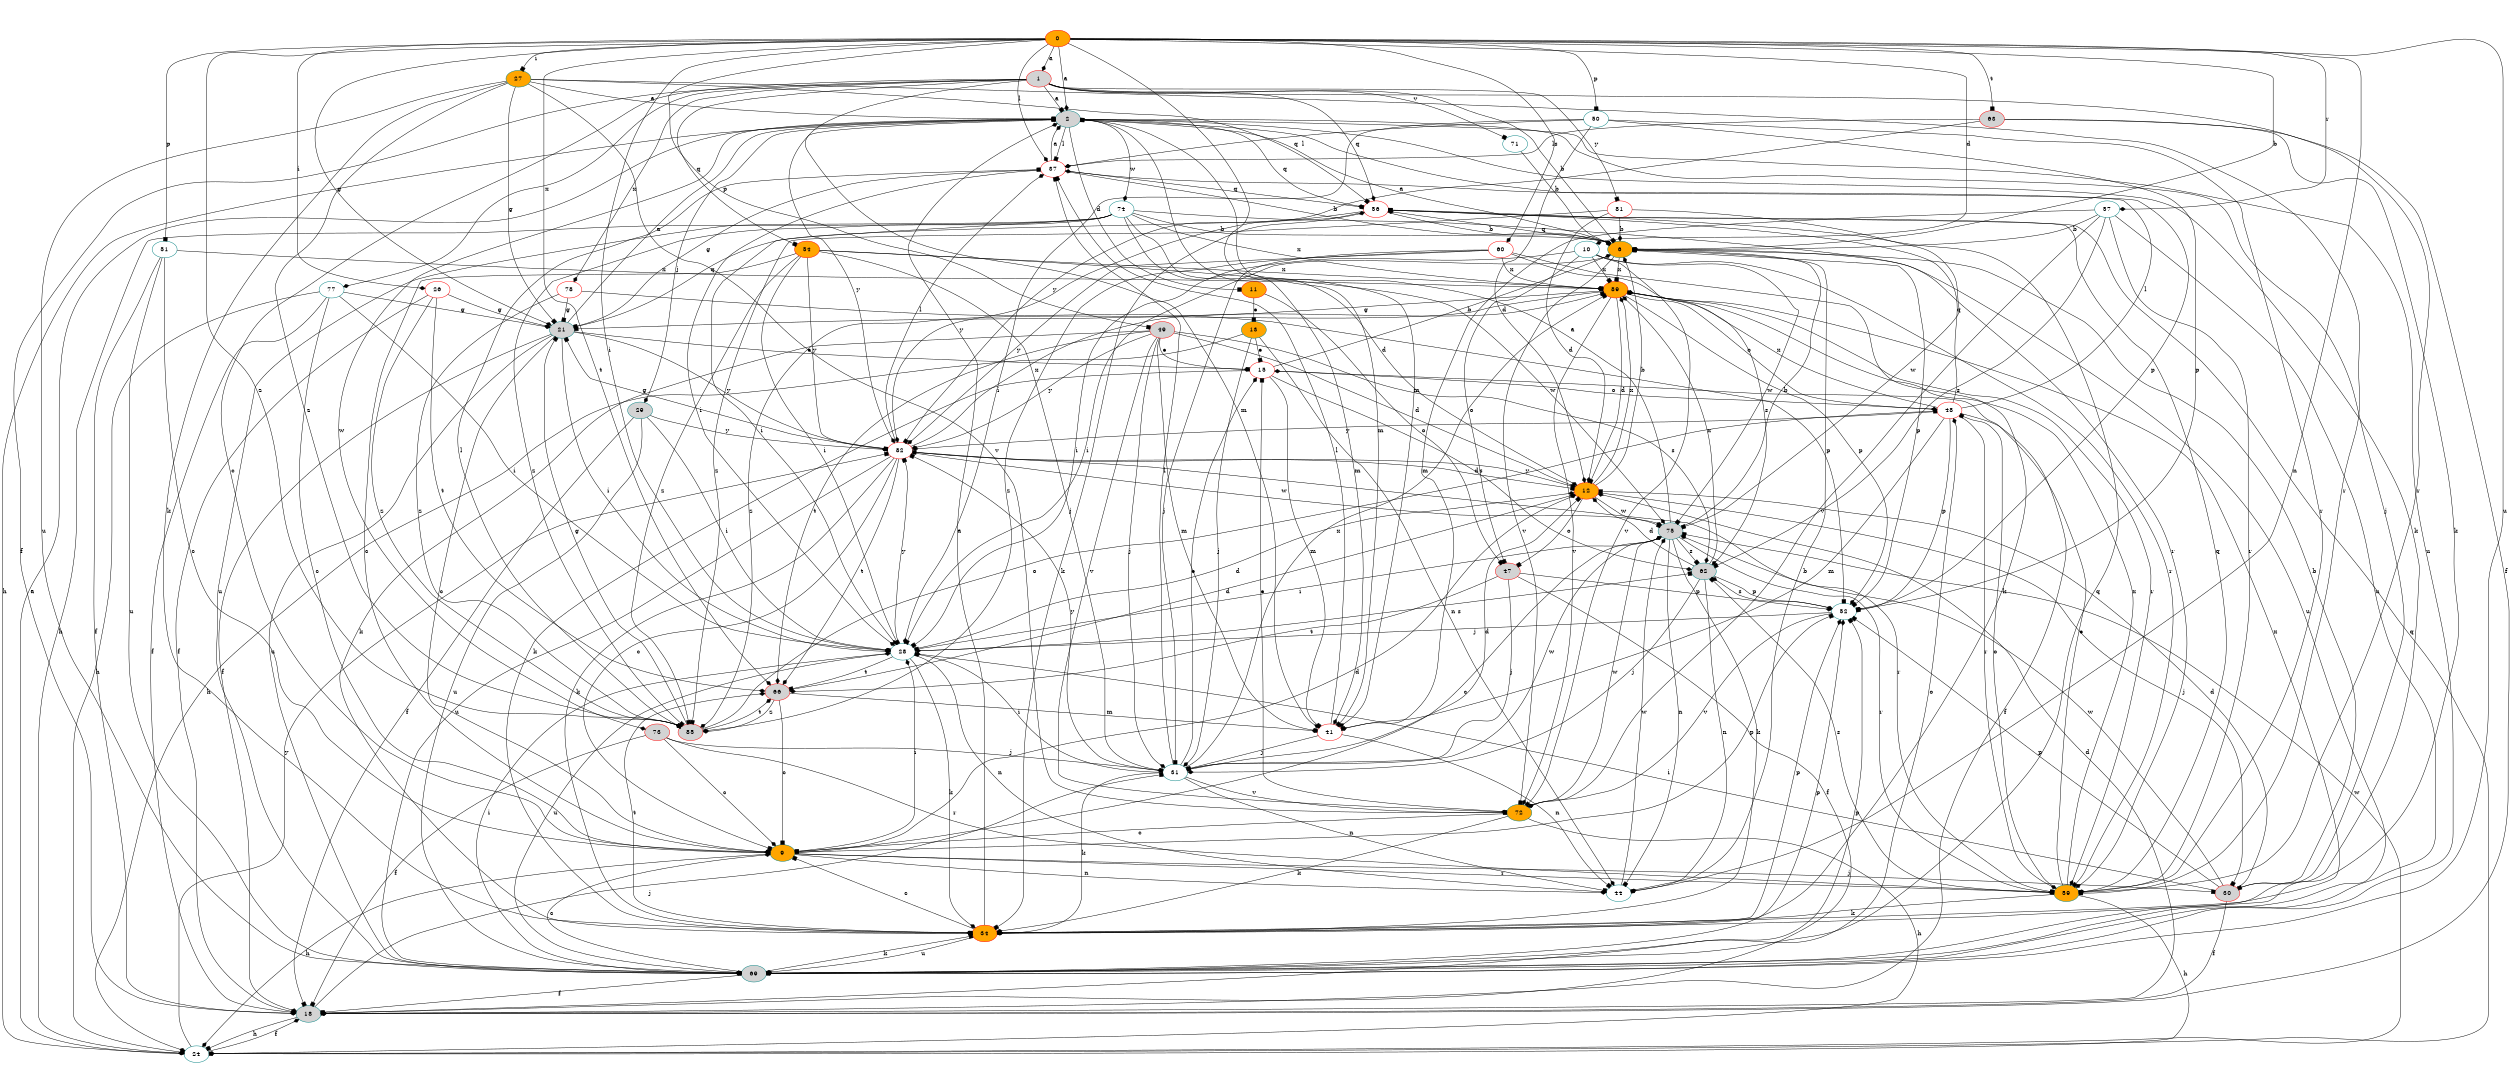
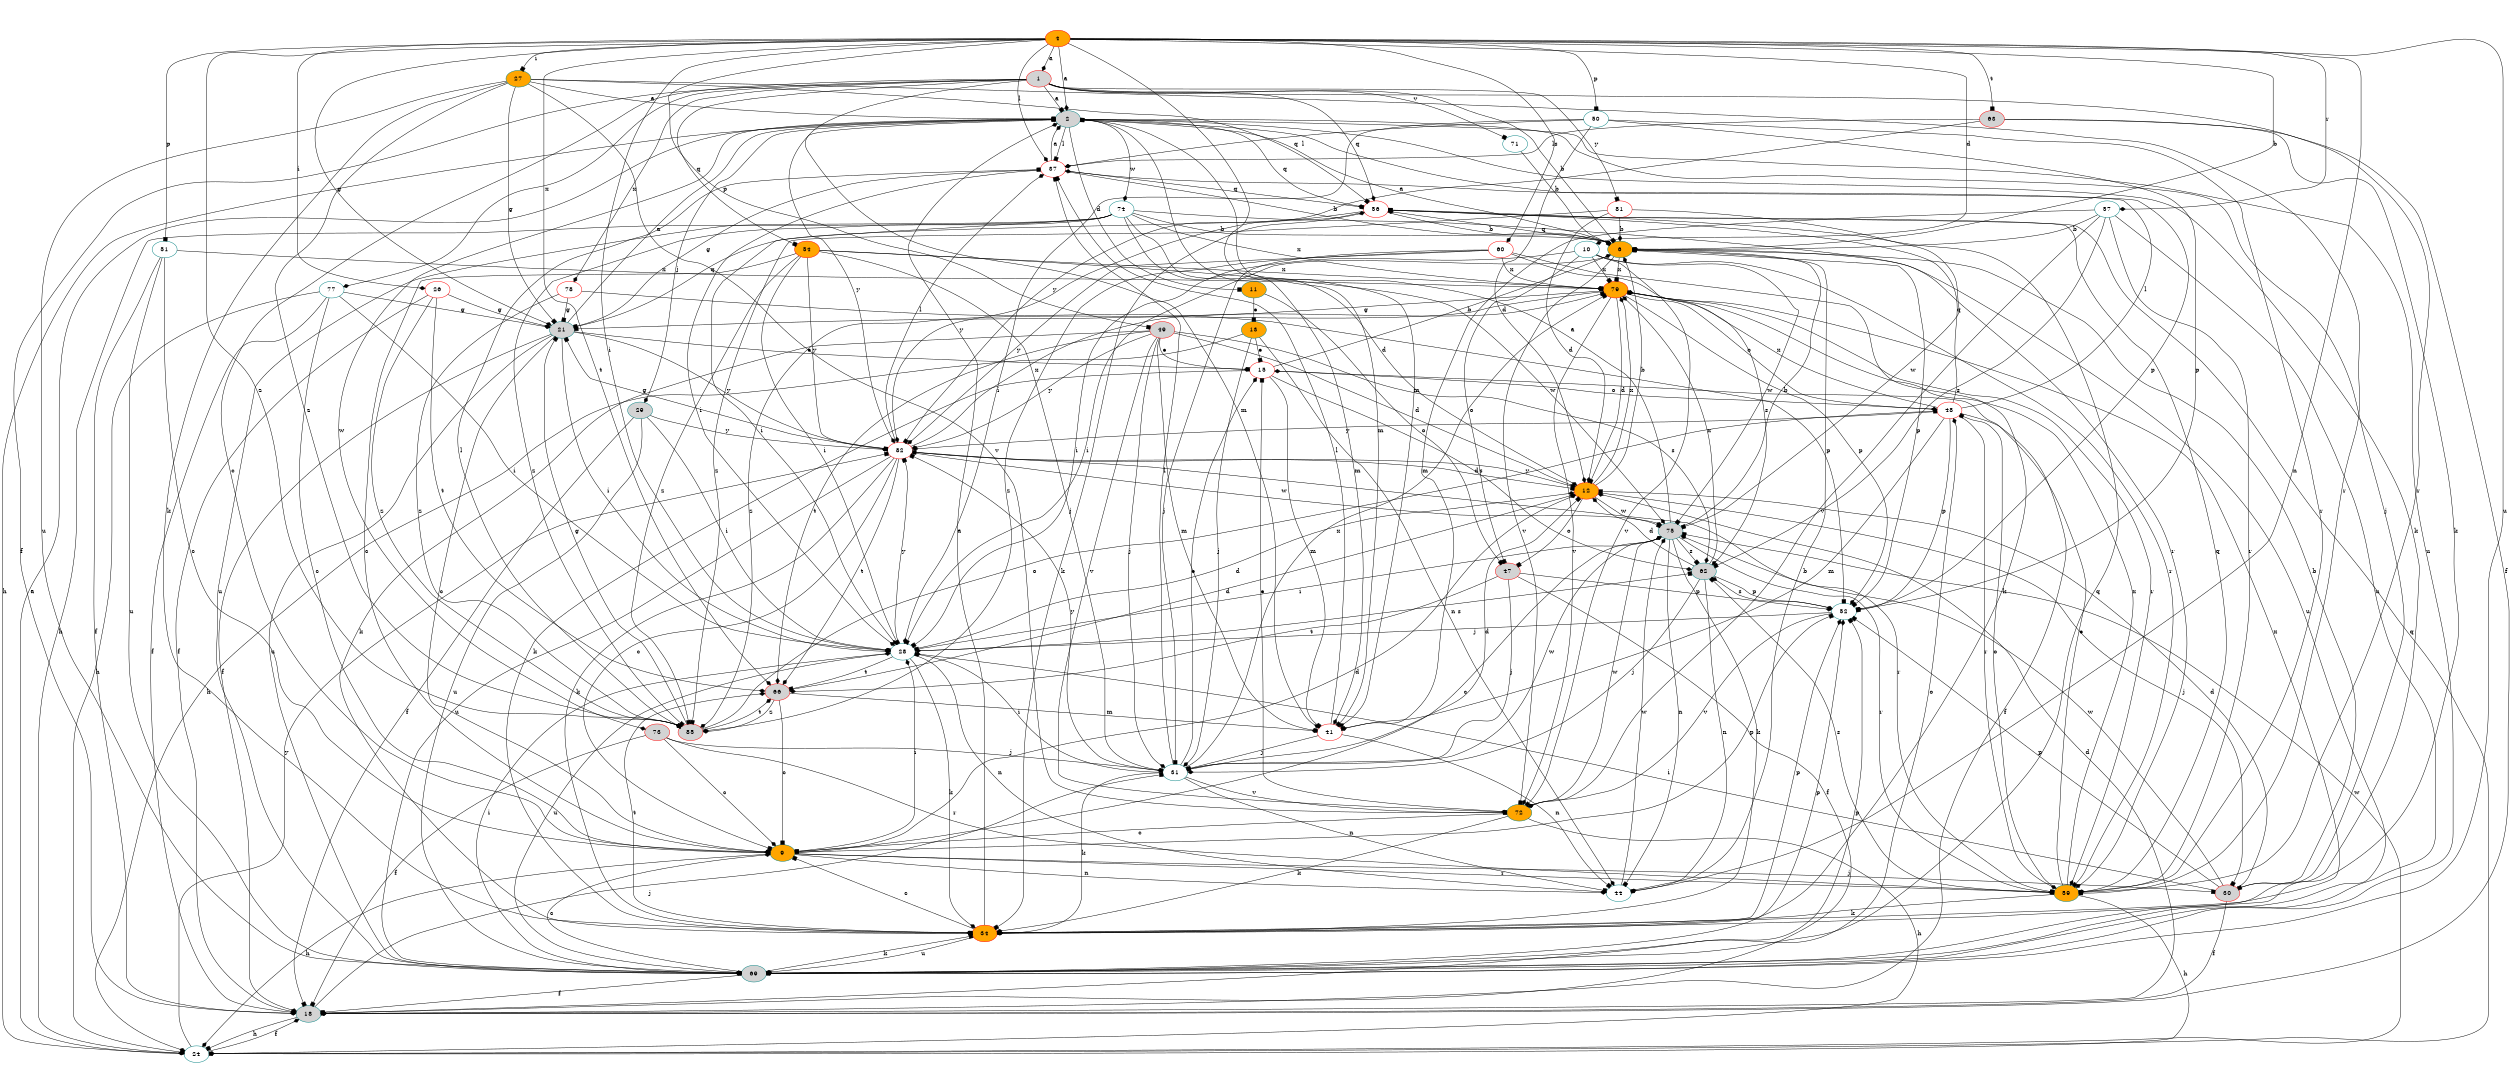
(1058, 39) -> (1058, 39)
(1254, 290) -> (1254, 290)
(1616, 290) -> (1616, 290)
